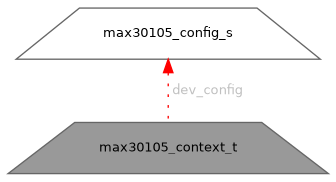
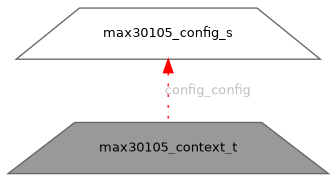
(206, 91) -> (206, 91)
